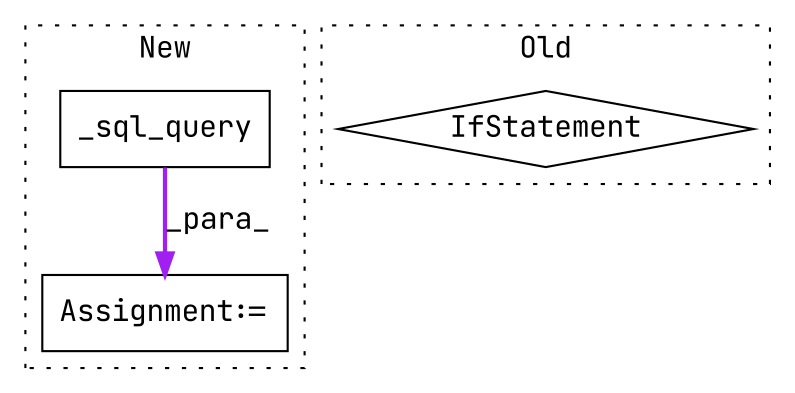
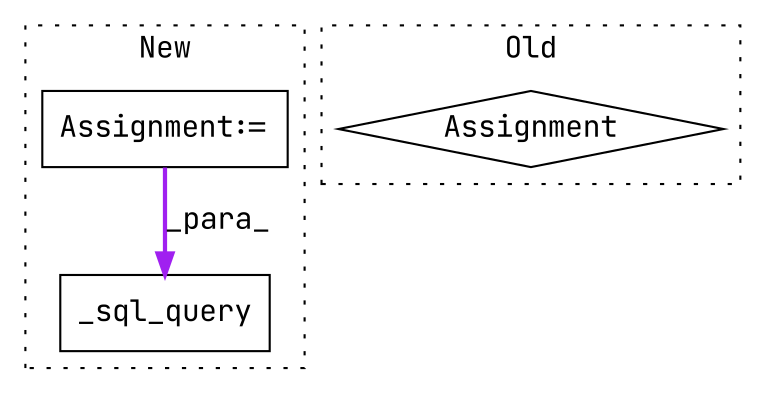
(546, 129) -> (531, 129)
(165, 210) -> (165, 210)
